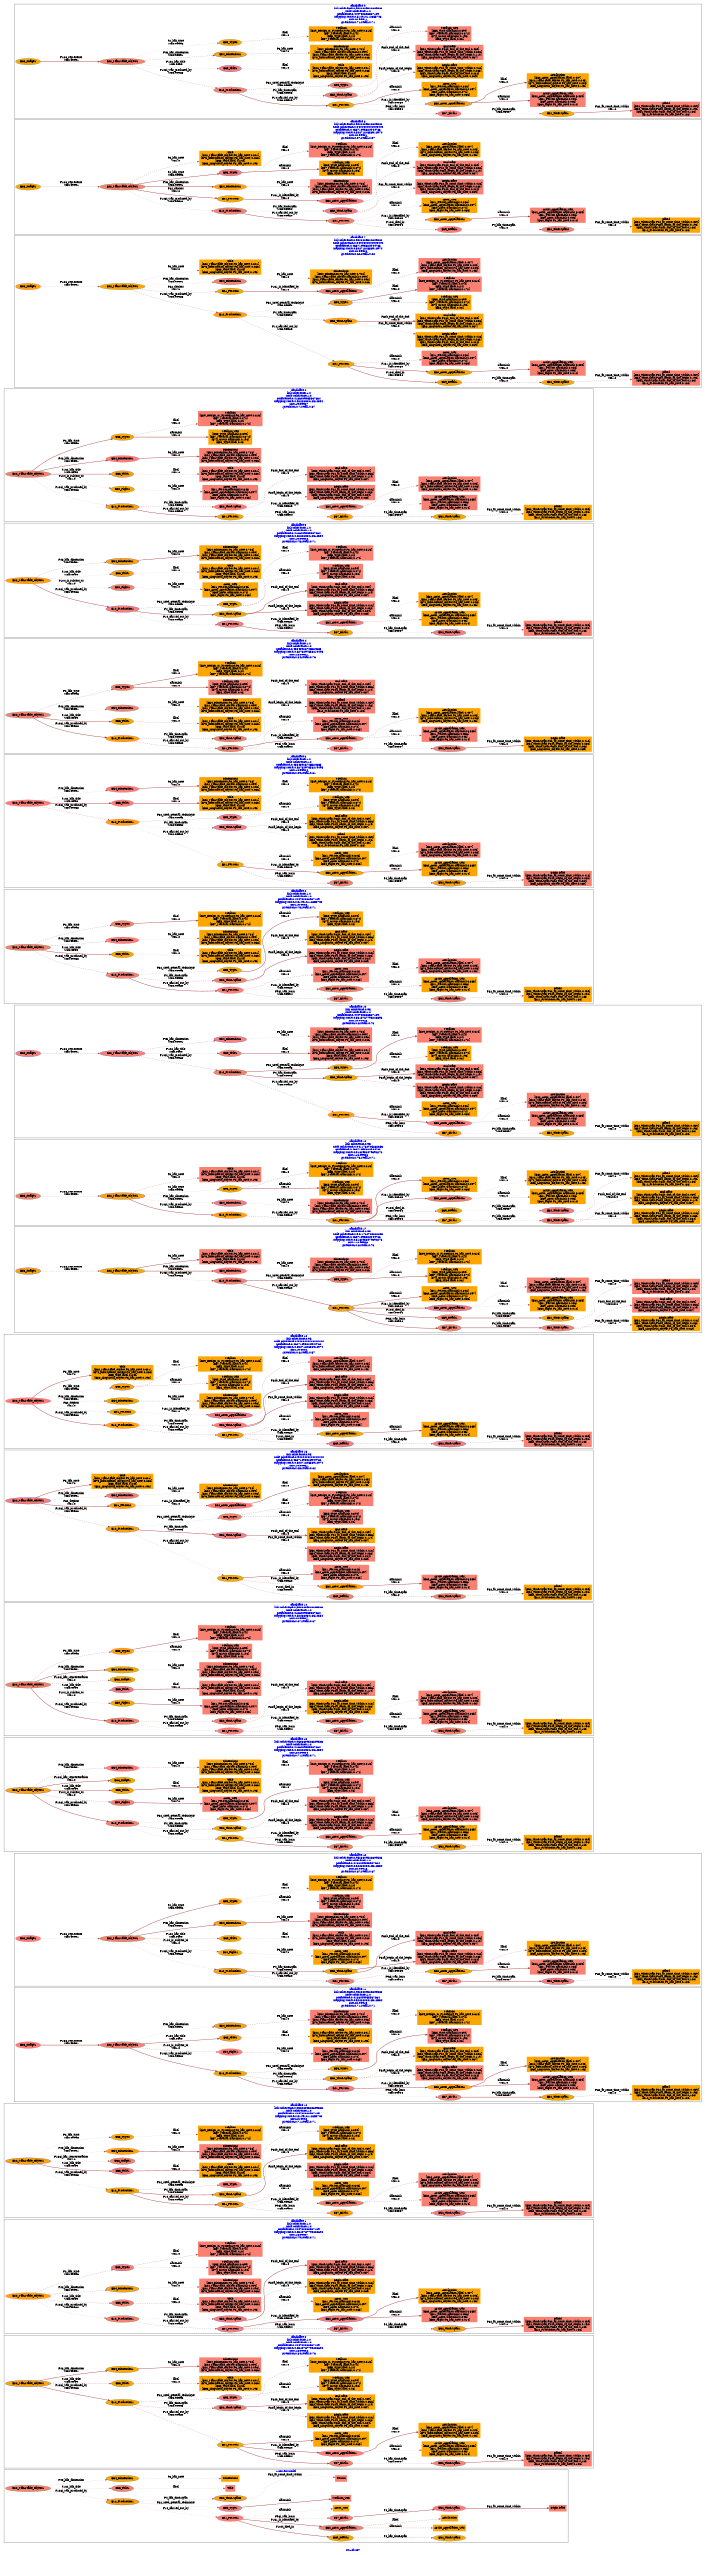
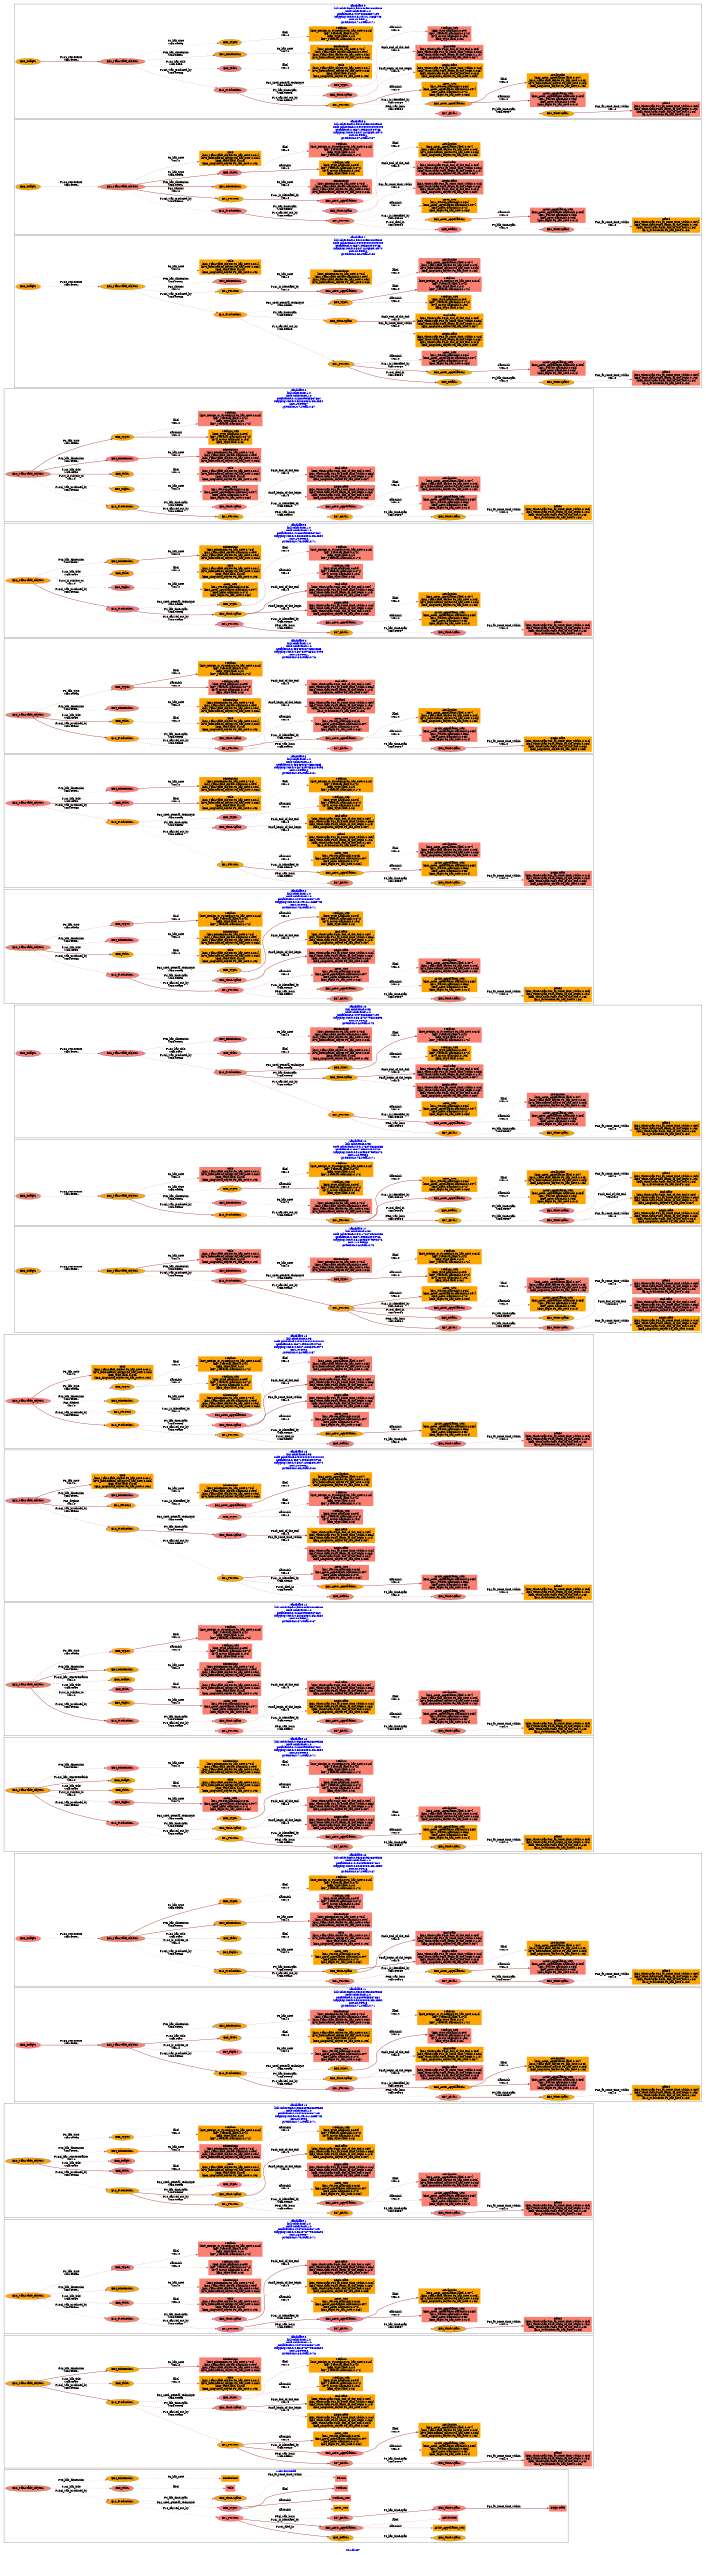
none -> (341, 2488)
(449, 2518) -> (449, 2518)
